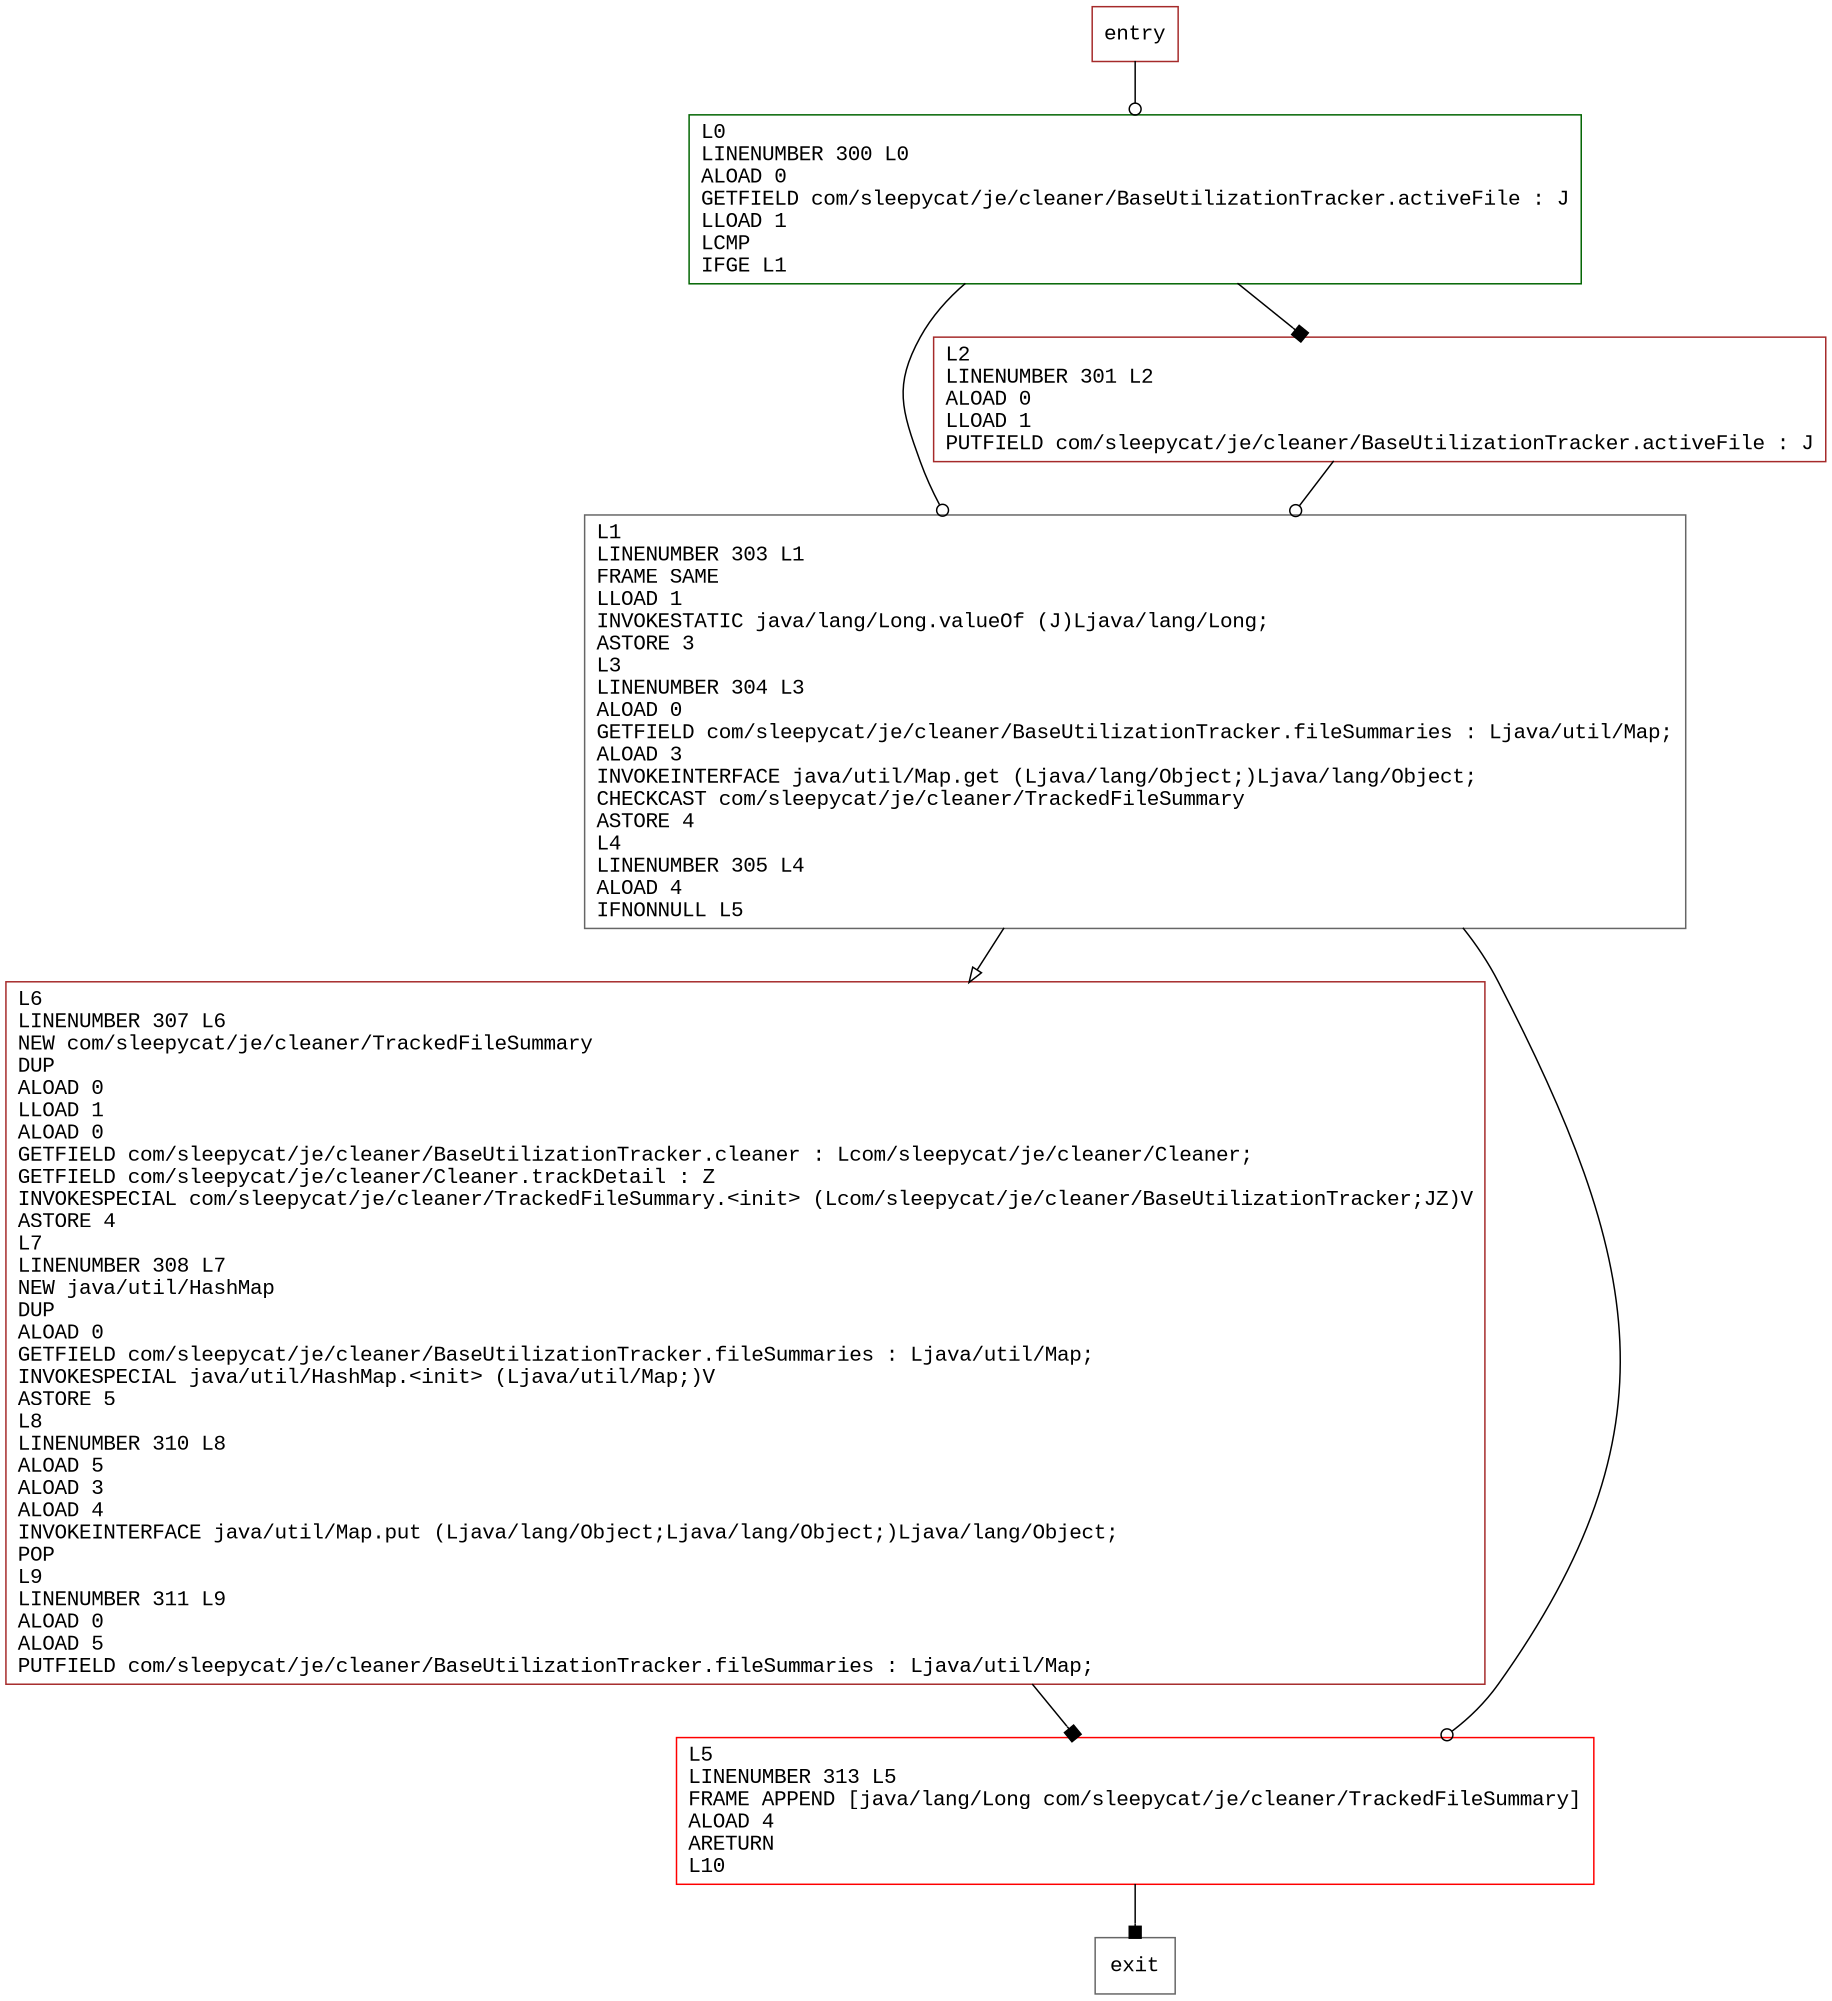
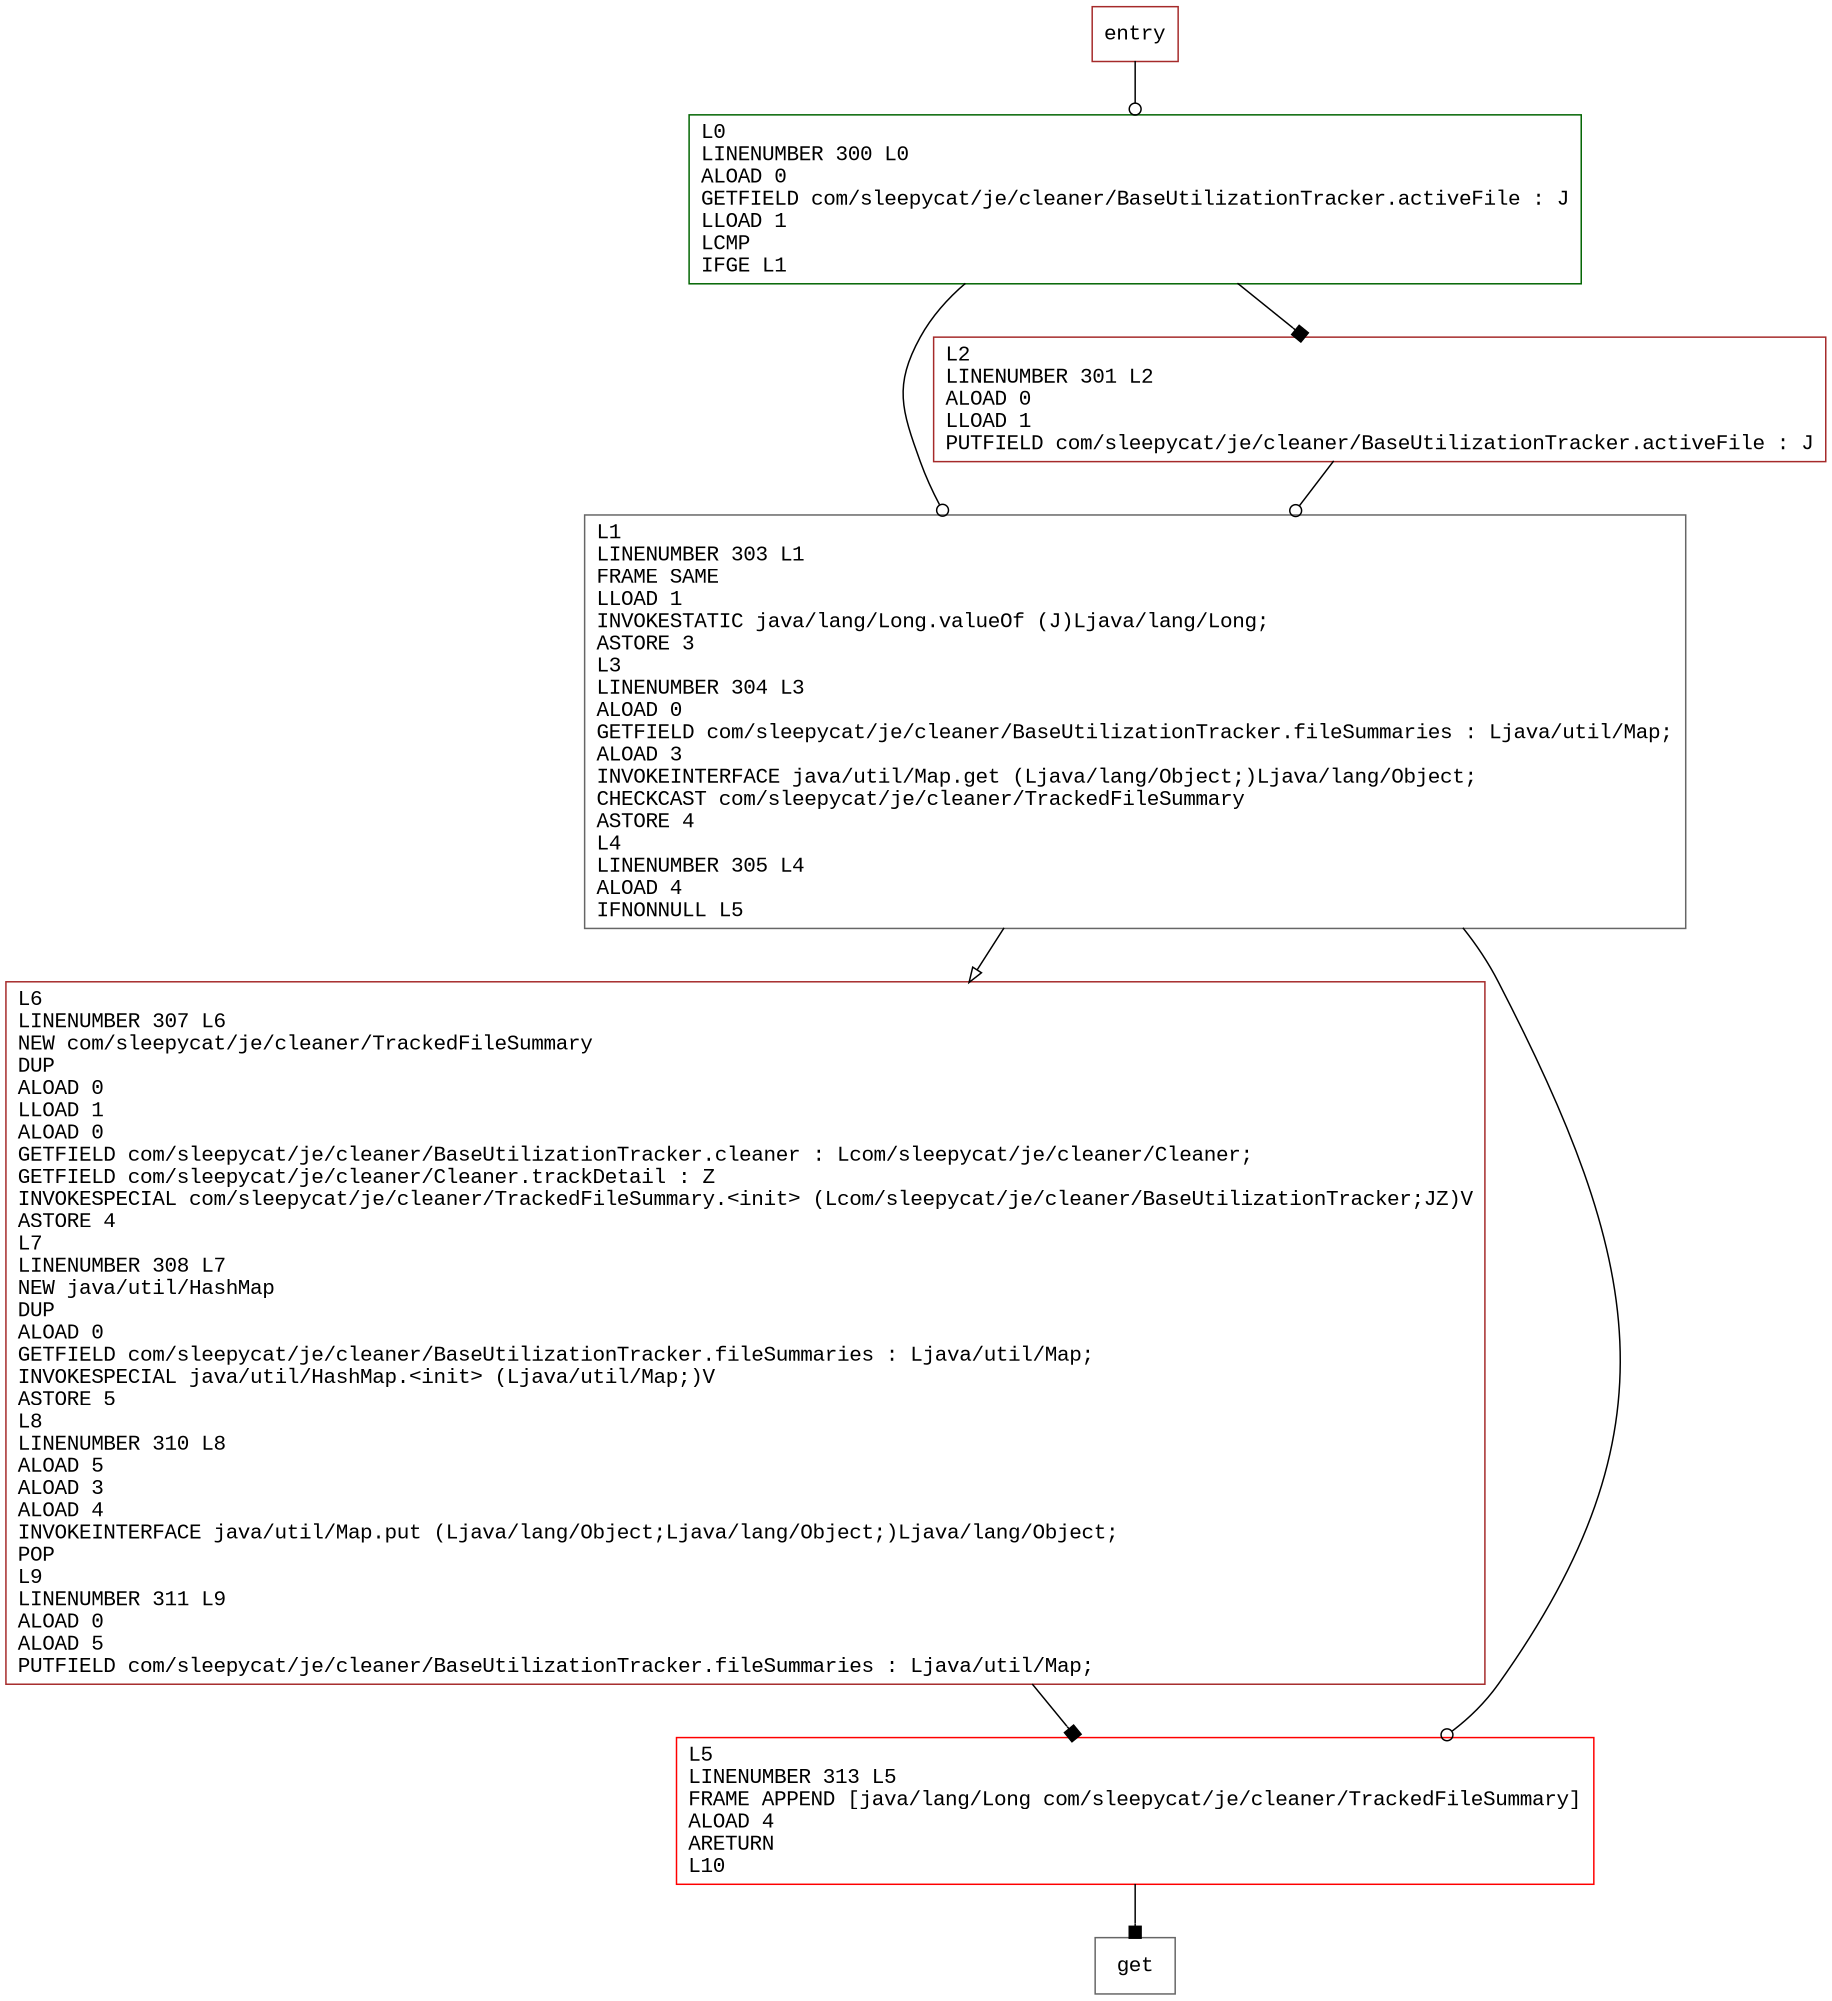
(1135, 1966) -> (1135, 1966)
